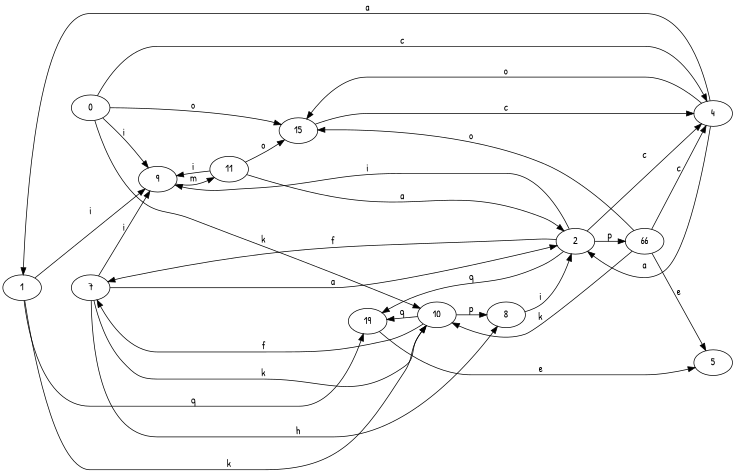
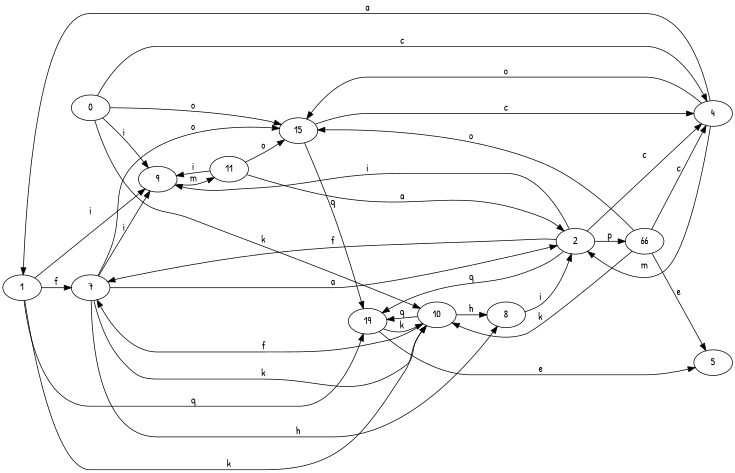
none -> (145, 155)
none -> (336, 221)
(645, 266) -> (645, 266)
none -> (53, 288)
(472, 309) -> (472, 309)
none -> (399, 332)
